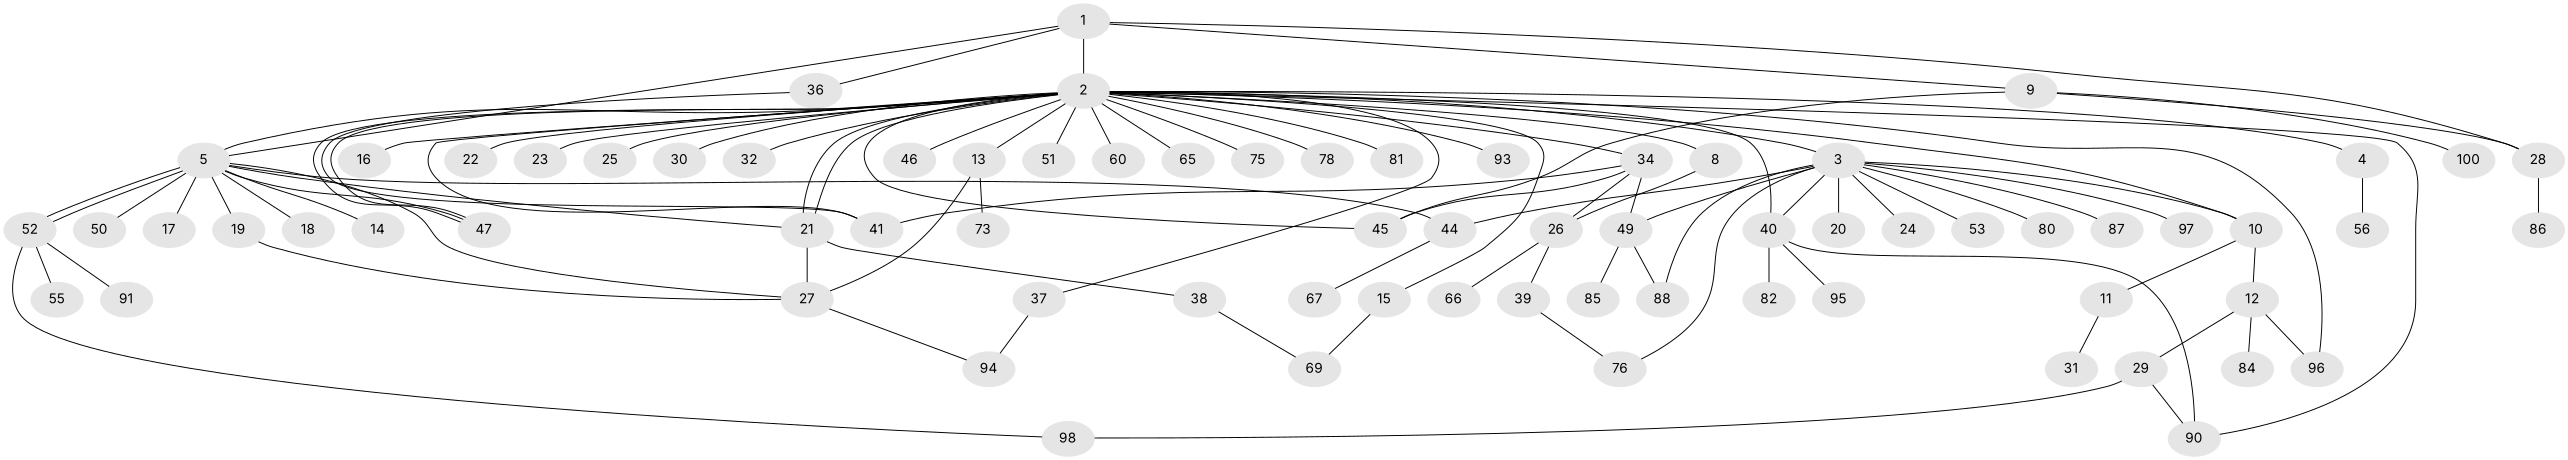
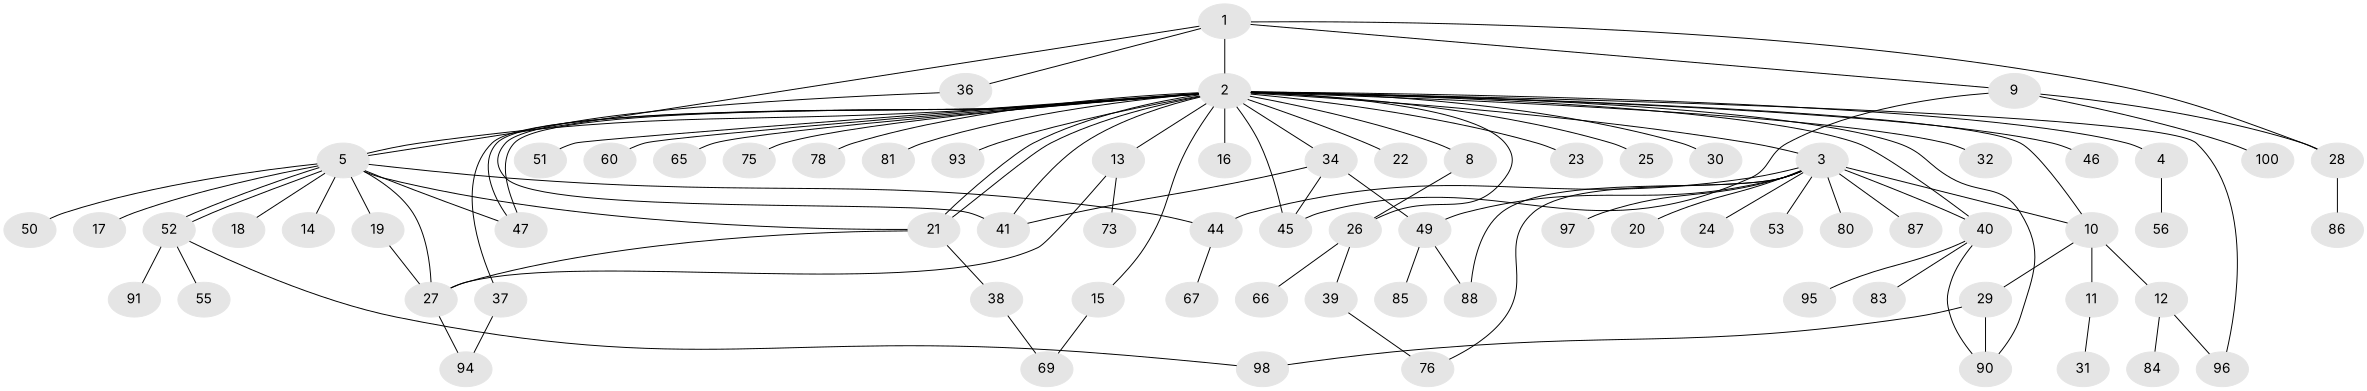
(1605, 192) -> (1448, 116)
(1769, 300) -> (1879, 300)
(2197, 334) -> (2042, 263)
